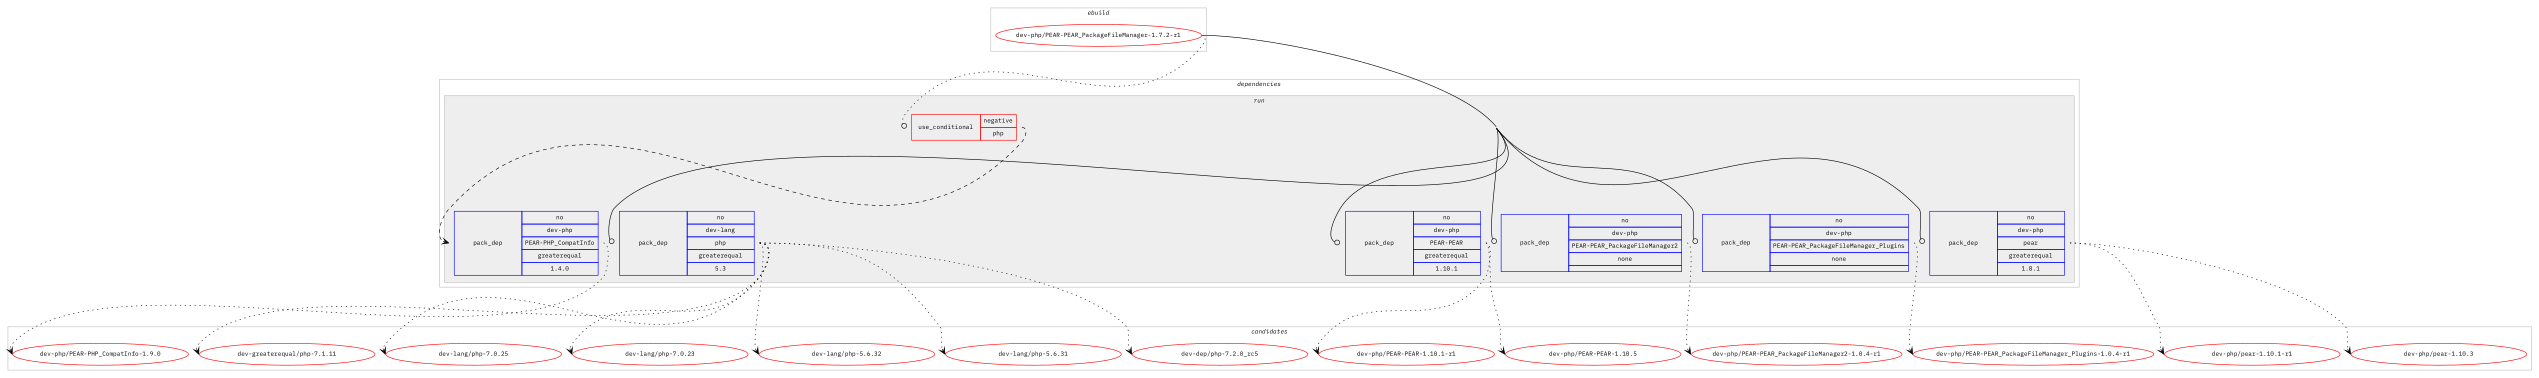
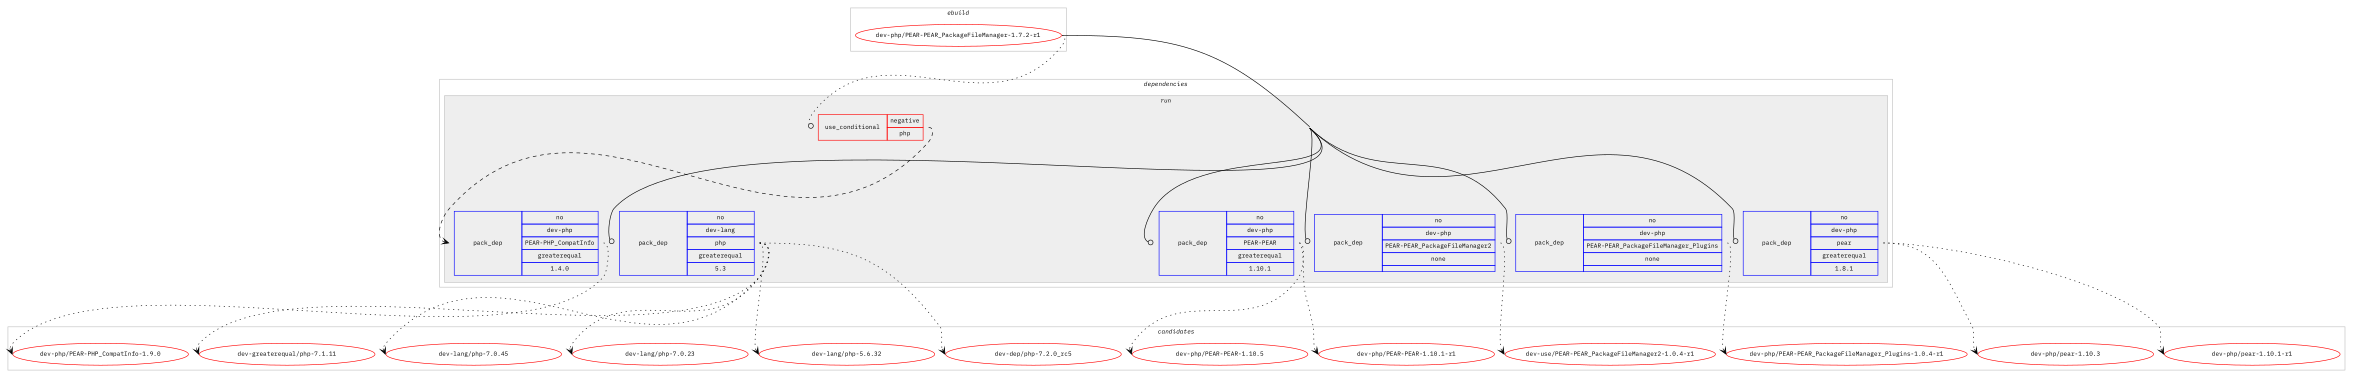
(474, 354) -> (474, 354)
(1033, 354) -> none
(1797, 354) -> (1610, 354)
